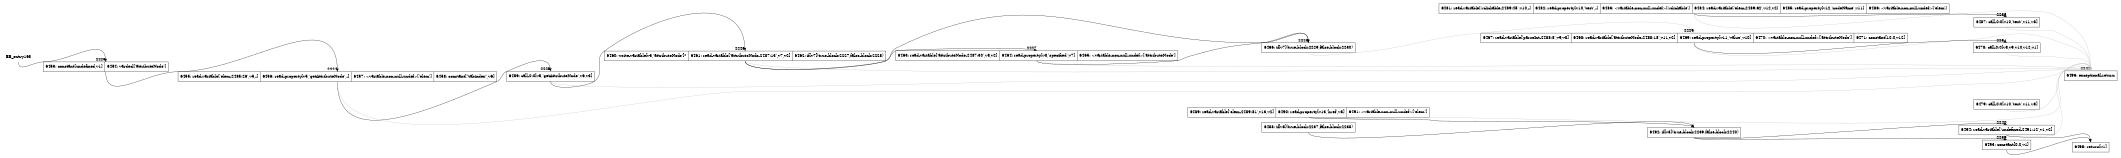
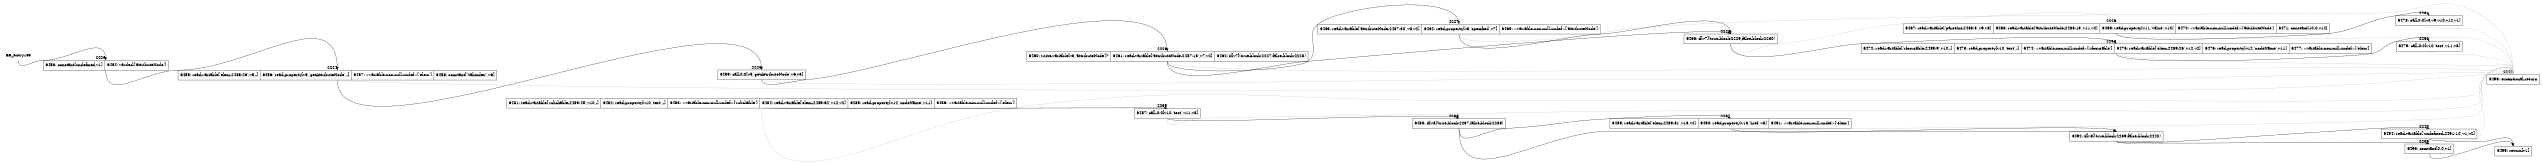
none -> (2116, 49)
none -> (1312, 118)
none -> (1590, 120)
